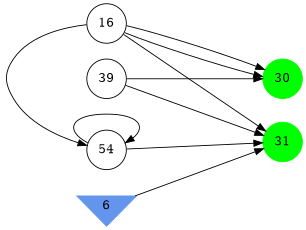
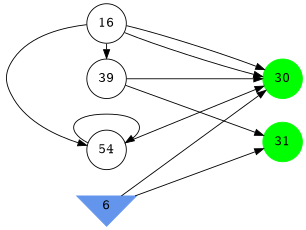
(198, 85) -> (107, 47)
(190, 146) -> (191, 116)
none -> (190, 146)
